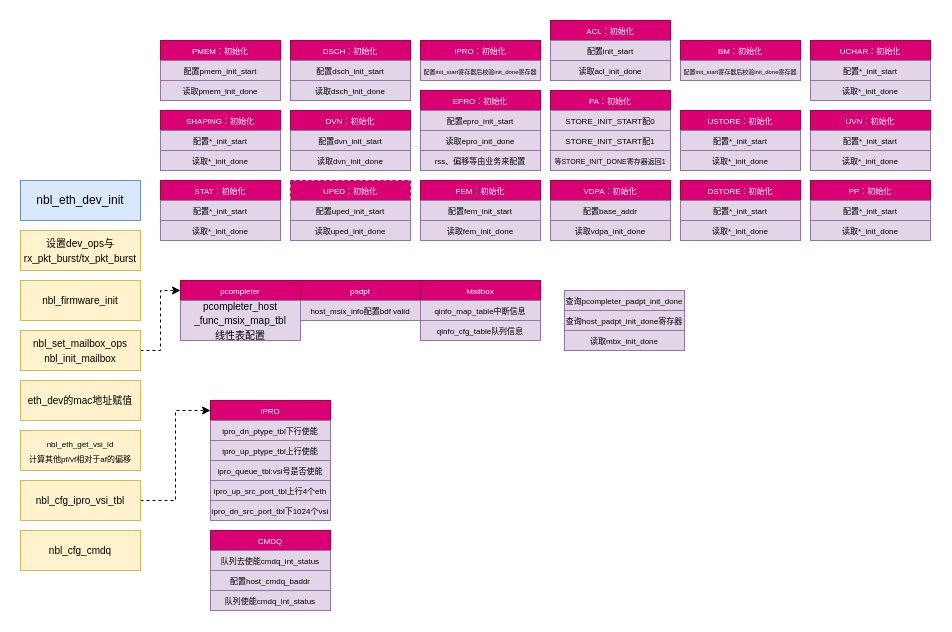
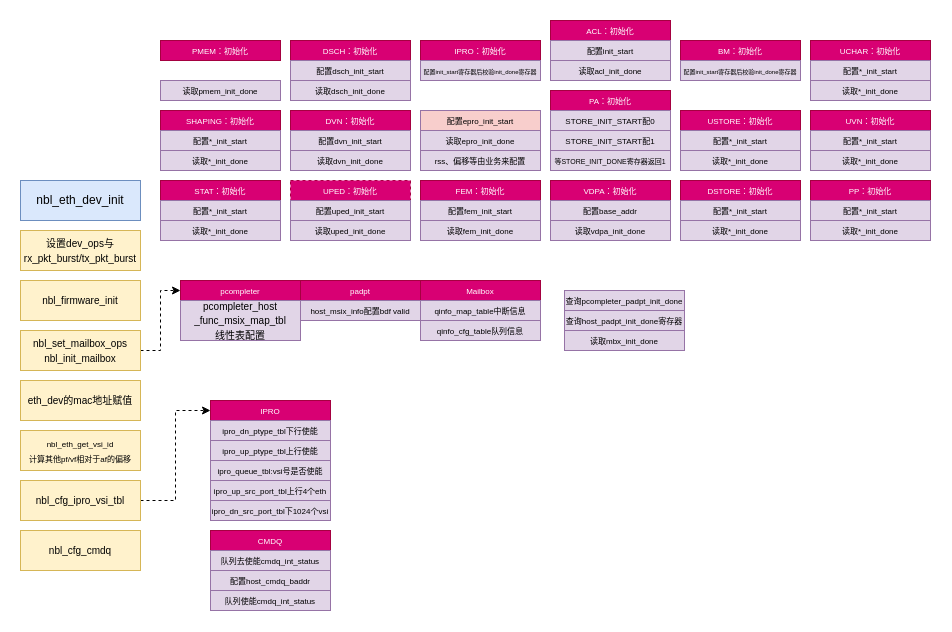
(221, 71) -> none
(481, 101) -> none
(481, 121) -> (481, 121)
